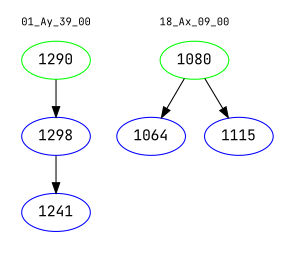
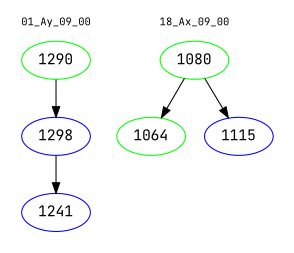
(57, 23) -> (57, 23)
(151, 136) -> (151, 136)
